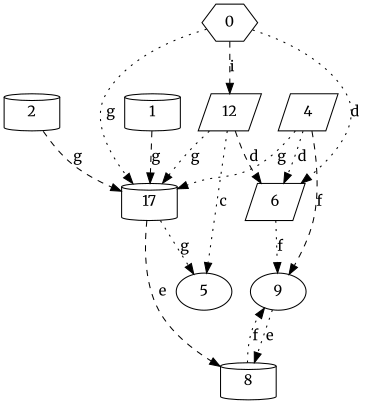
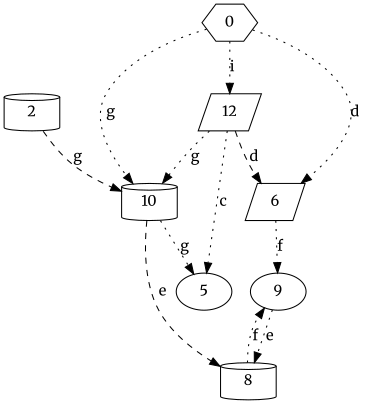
(230, 62) -> (230, 62)
(153, 112) -> none
(308, 112) -> none
(149, 202) -> (149, 202)
